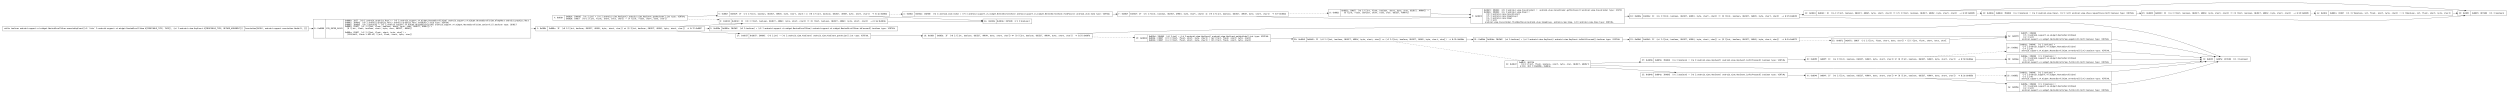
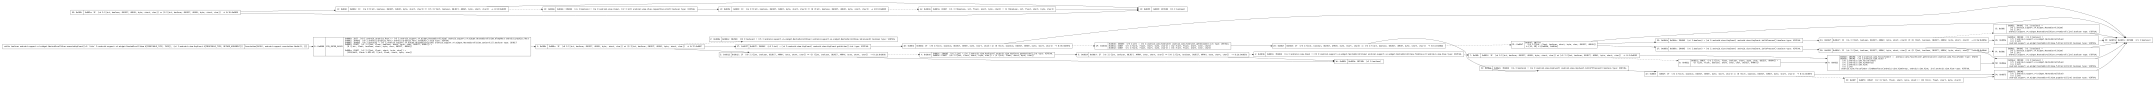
(1626, 16) -> (1987, 63)
(703, 19) -> (903, 55)
